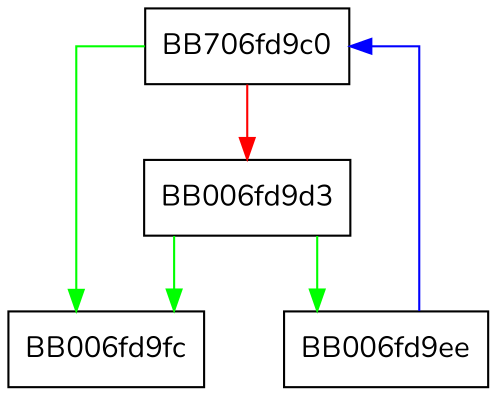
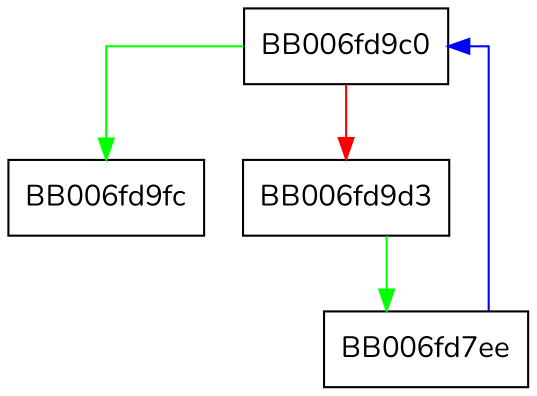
(247, 46) -> (346, 46)
(174, 263) -> none
(386, 349) -> (426, 349)
